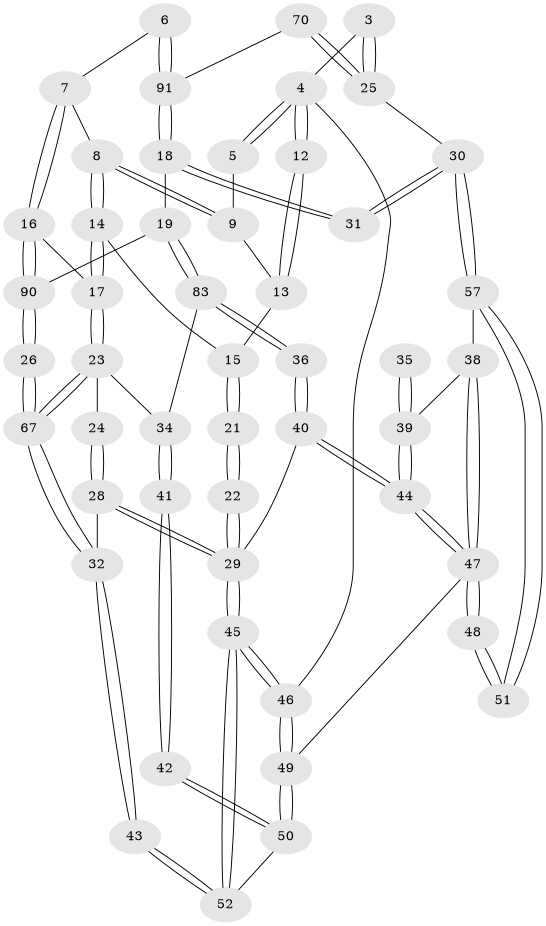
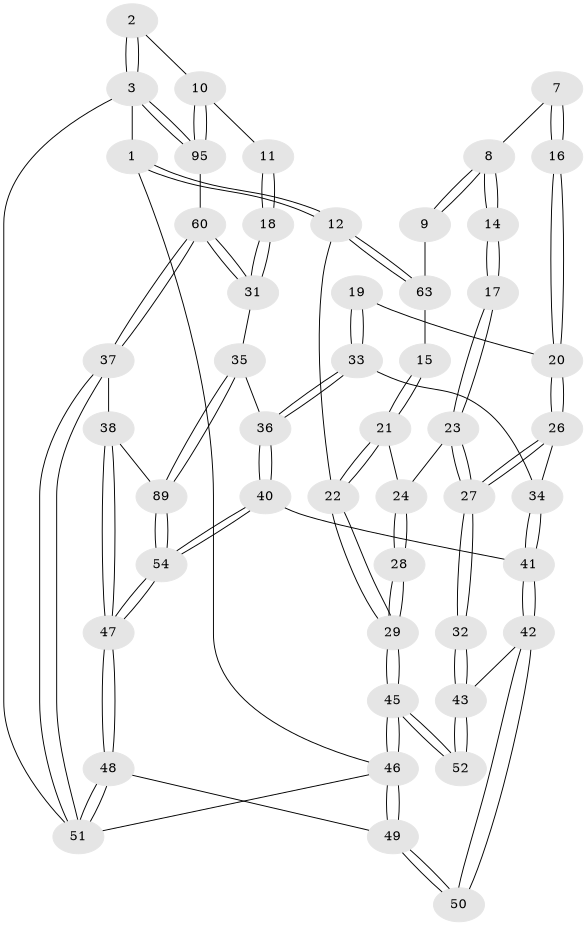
none -> (132, 21)
(165, 21) -> none
(301, 21) -> (200, 89)
(165, 89) -> (268, 157)
(301, 89) -> (132, 157)
(369, 89) -> (200, 157)
(233, 157) -> none
(458, 157) -> (200, 225)
(165, 191) -> none
(63, 259) -> none
(29, 293) -> (557, 361)
(201, 293) -> (357, 361)
(281, 293) -> (425, 293)
(473, 293) -> (109, 361)
(157, 299) -> none
none -> (247, 327)
none -> (320, 360)
(131, 395) -> (547, 463)
none -> (253, 395)
(29, 429) -> (469, 497)
(405, 429) -> (162, 497)
none -> (4, 445)
none -> (393, 463)
(405, 497) -> (162, 565)
(274, 499) -> (388, 536)
(97, 531) -> none
(380, 667) -> (263, 806)
none -> (495, 667)
none -> (229, 804)
(256, 871) -> none
